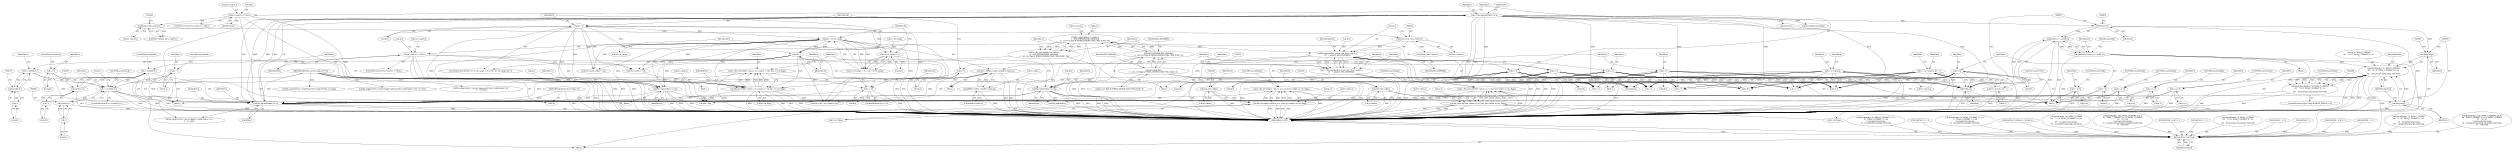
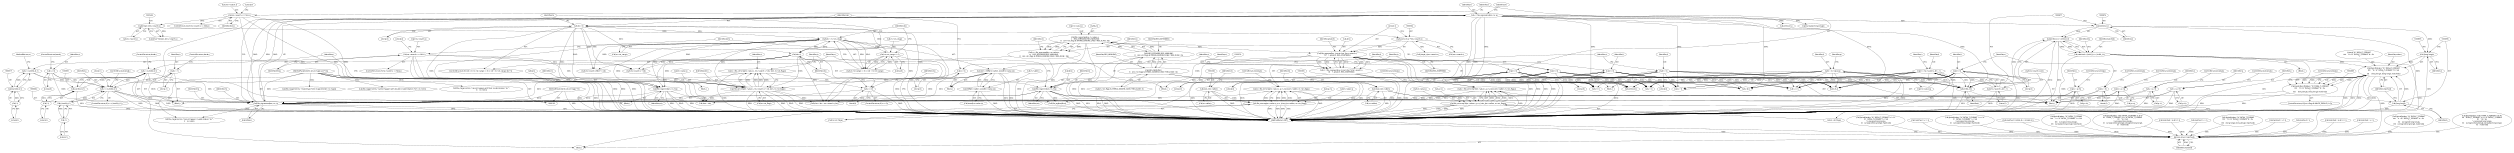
(23, 54) -> (23, 54)
